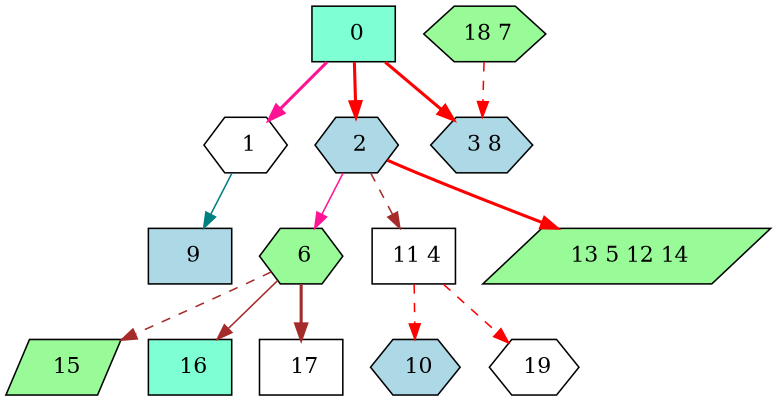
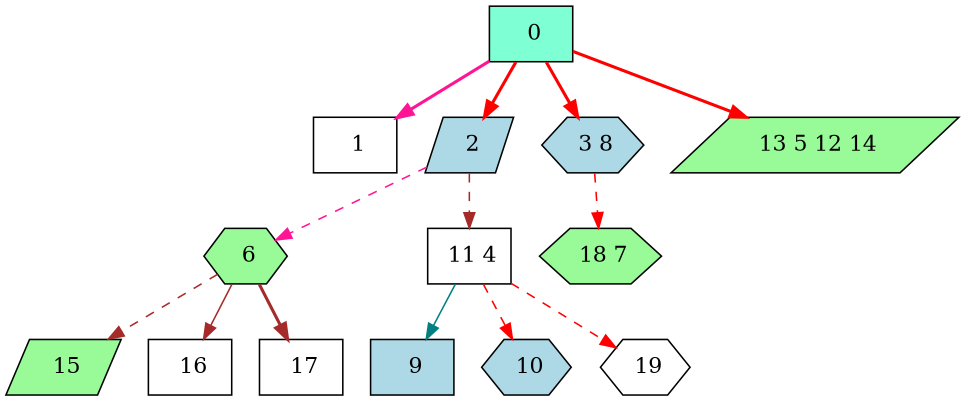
(483, 82) -> (596, 193)
(246, 145) -> (355, 145)
(357, 145) -> (469, 145)
(464, 192) -> (652, 81)
(221, 194) -> (444, 305)
(332, 194) -> (358, 200)
(190, 367) -> (190, 367)
